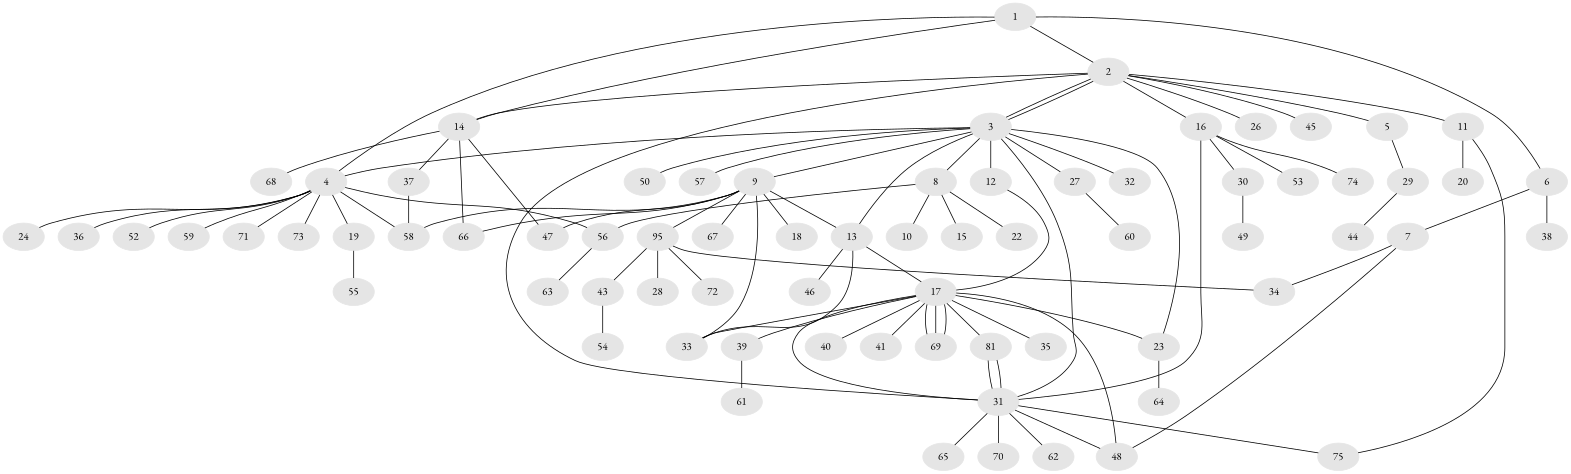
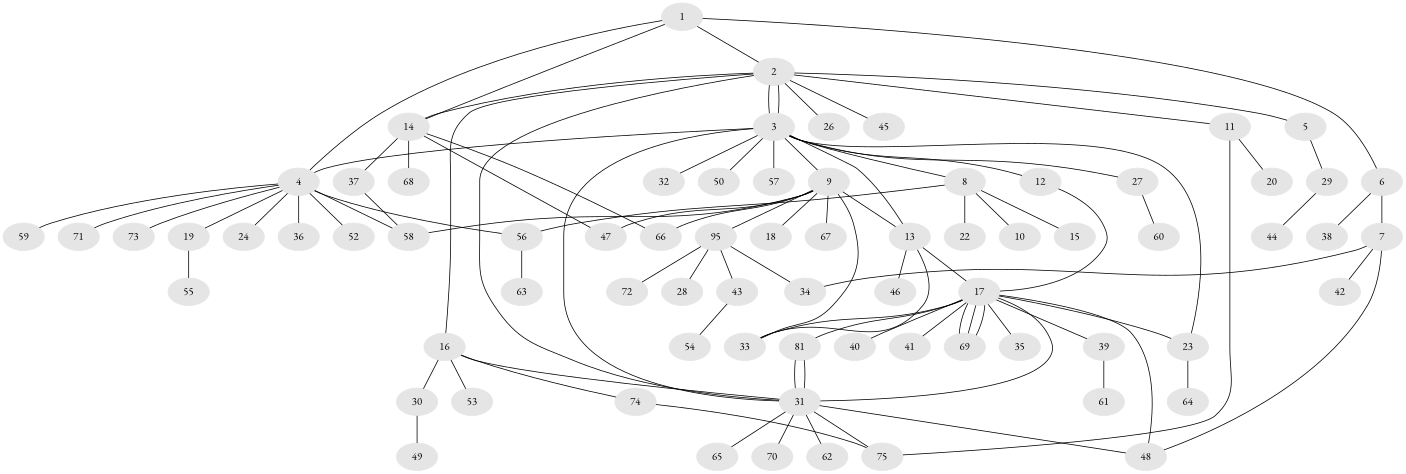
none -> (1340, 292)
none -> (763, 420)
